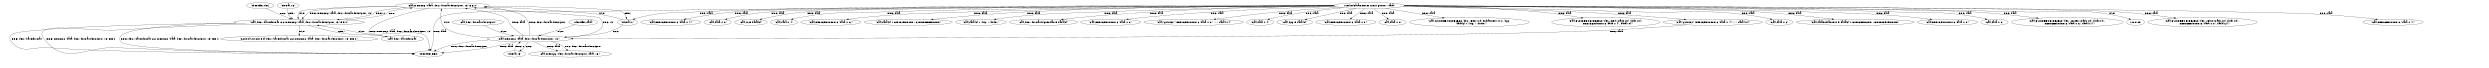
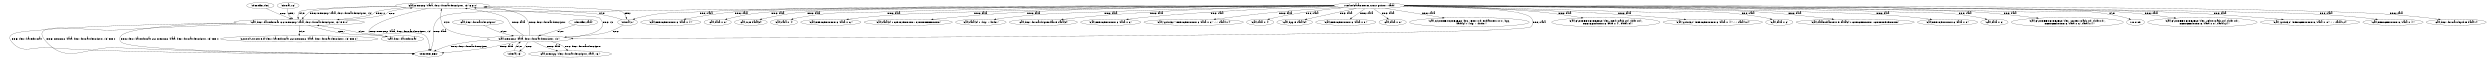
none -> (2310, 22)
none -> (2456, 22)
(1130, 37) -> (1121, 36)
(520, 46) -> (520, 46)
